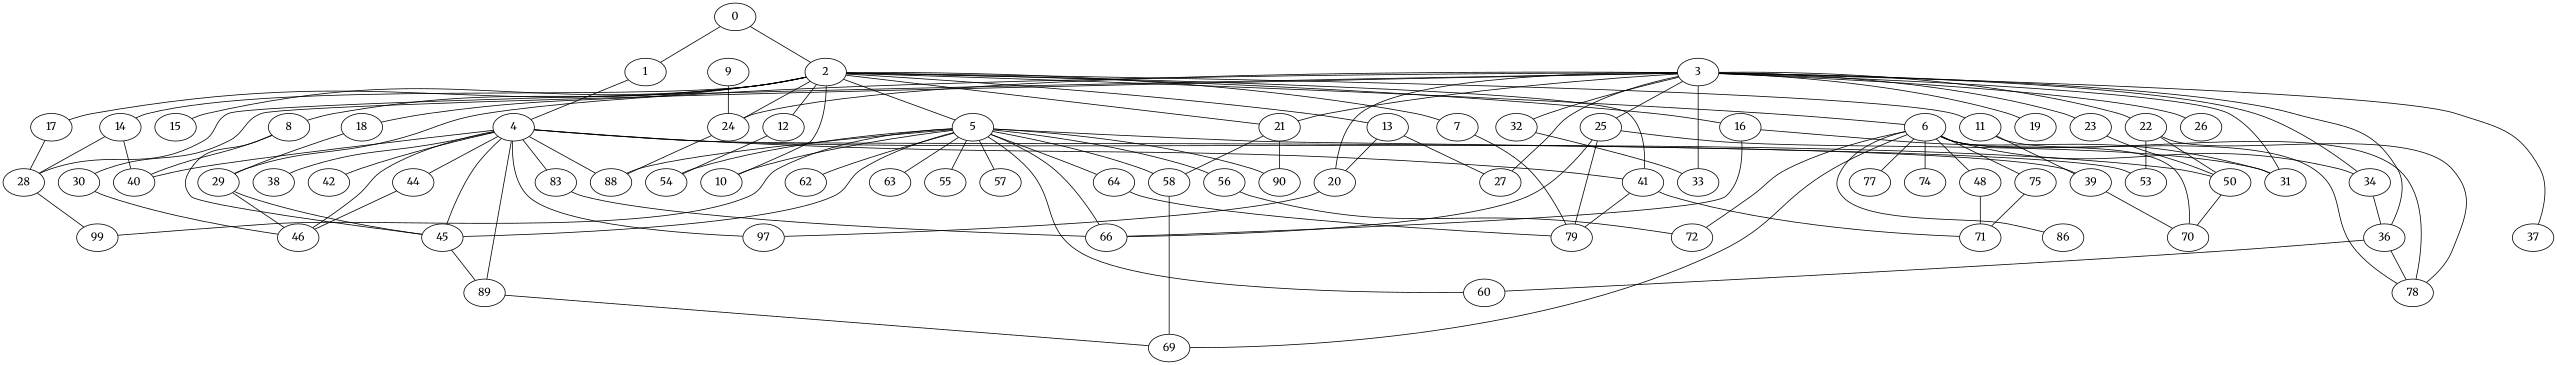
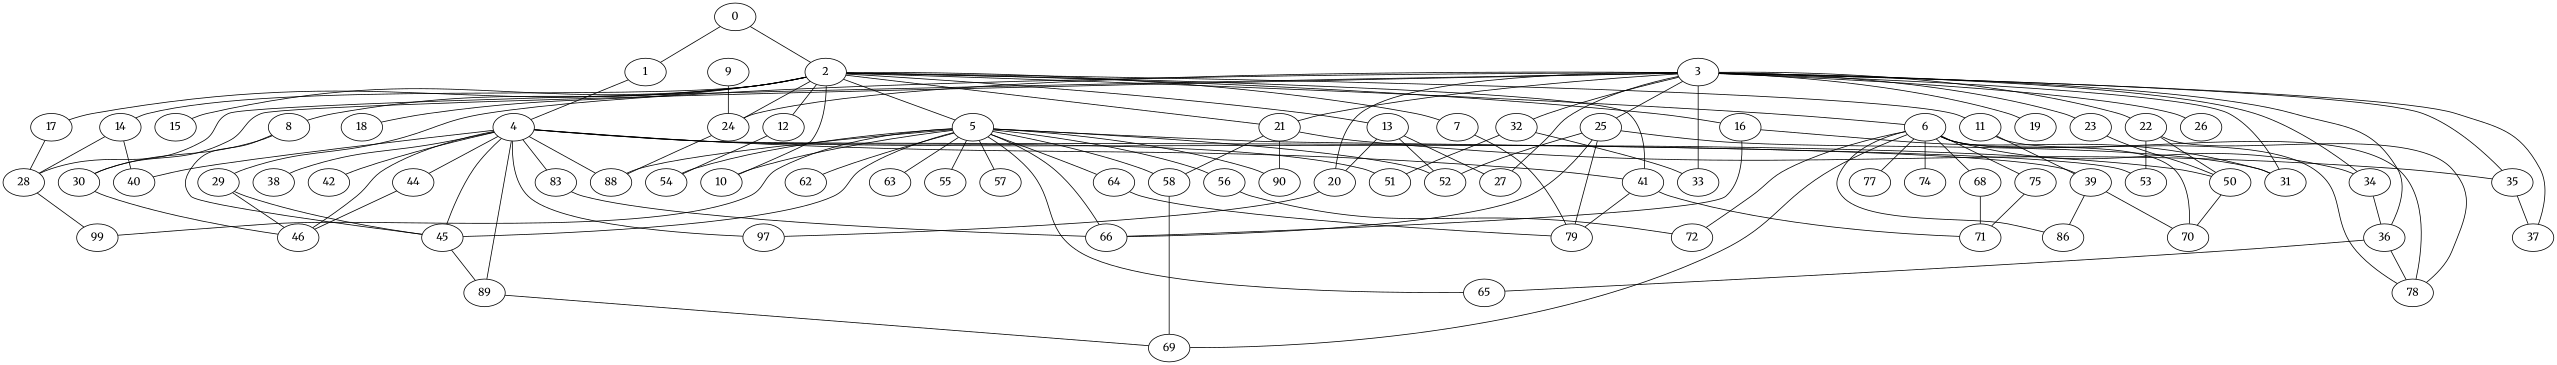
(300, 149) -> none
(190, 161) -> (183, 154)
none -> (1390, 182)
none -> (1445, 182)
(1980, 182) -> (1980, 182)
none -> (2512, 182)
none -> (2077, 210)
(1484, 293) -> (1484, 293)
